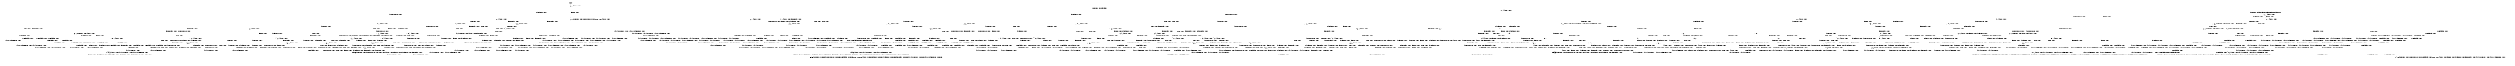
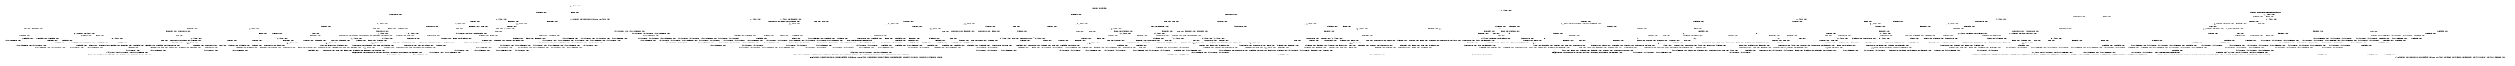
(571, 3) -> none
(966, 34) -> (1619, 31)
